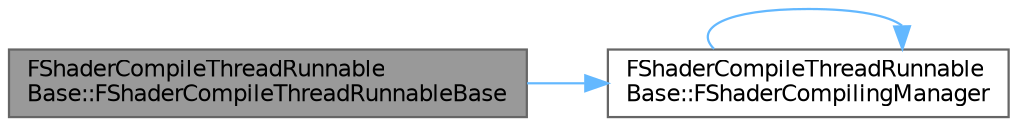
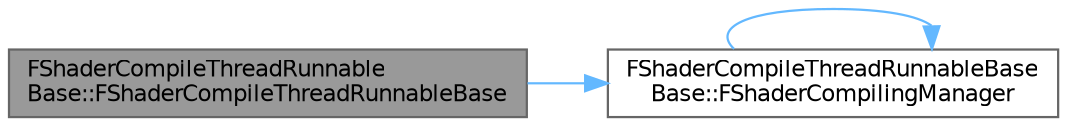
(808, 83) -> (833, 83)
